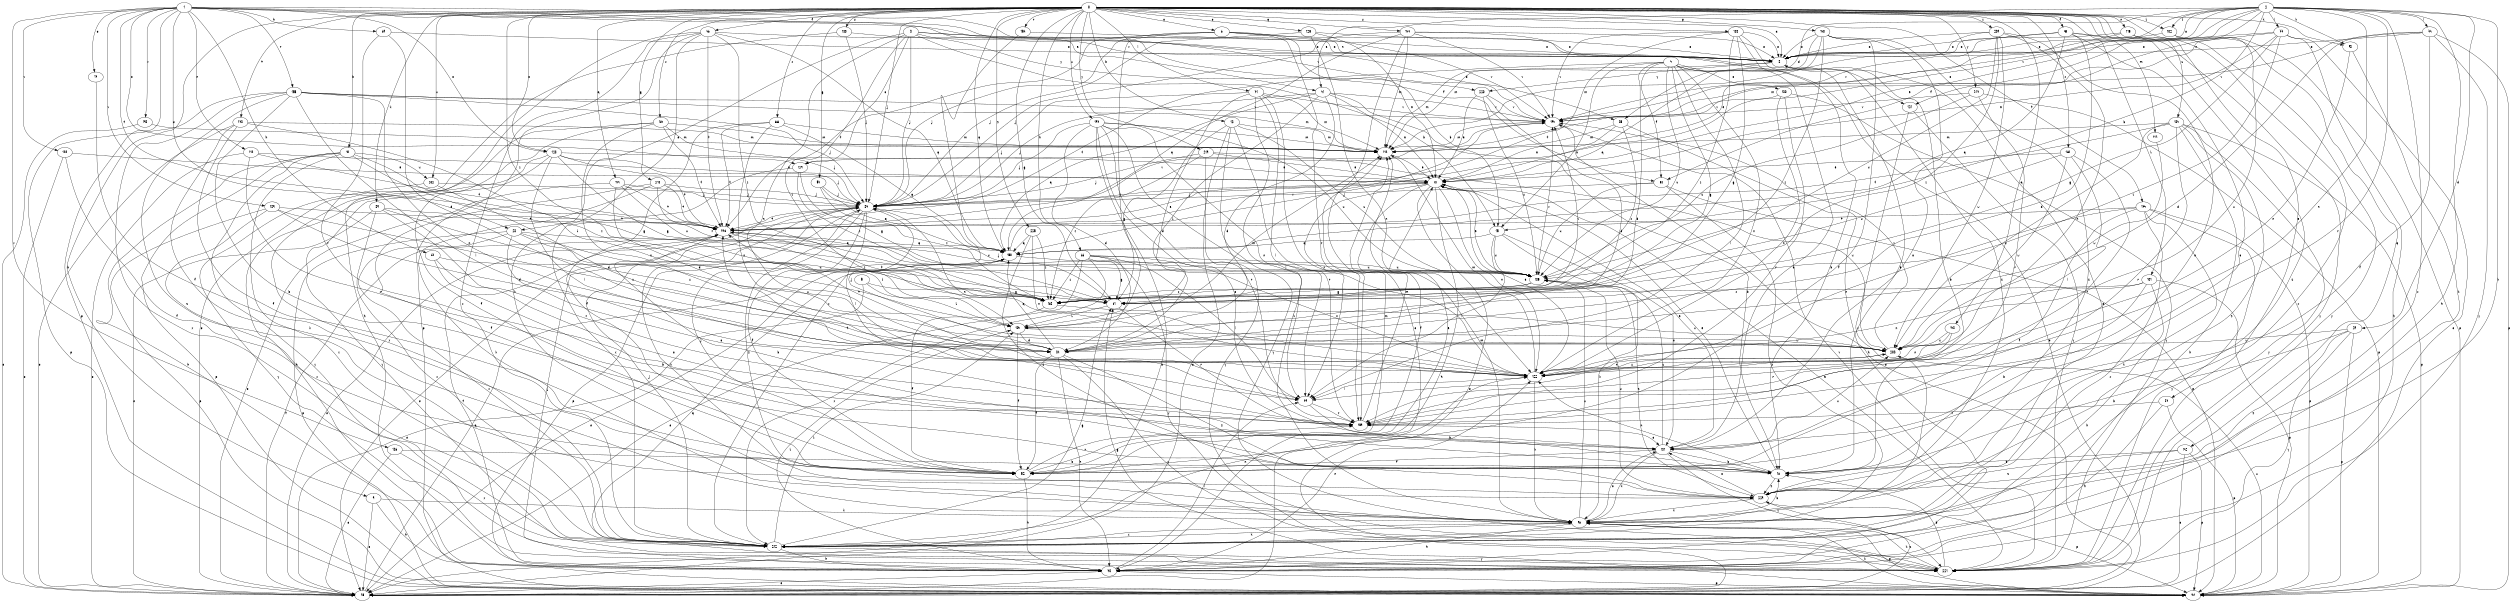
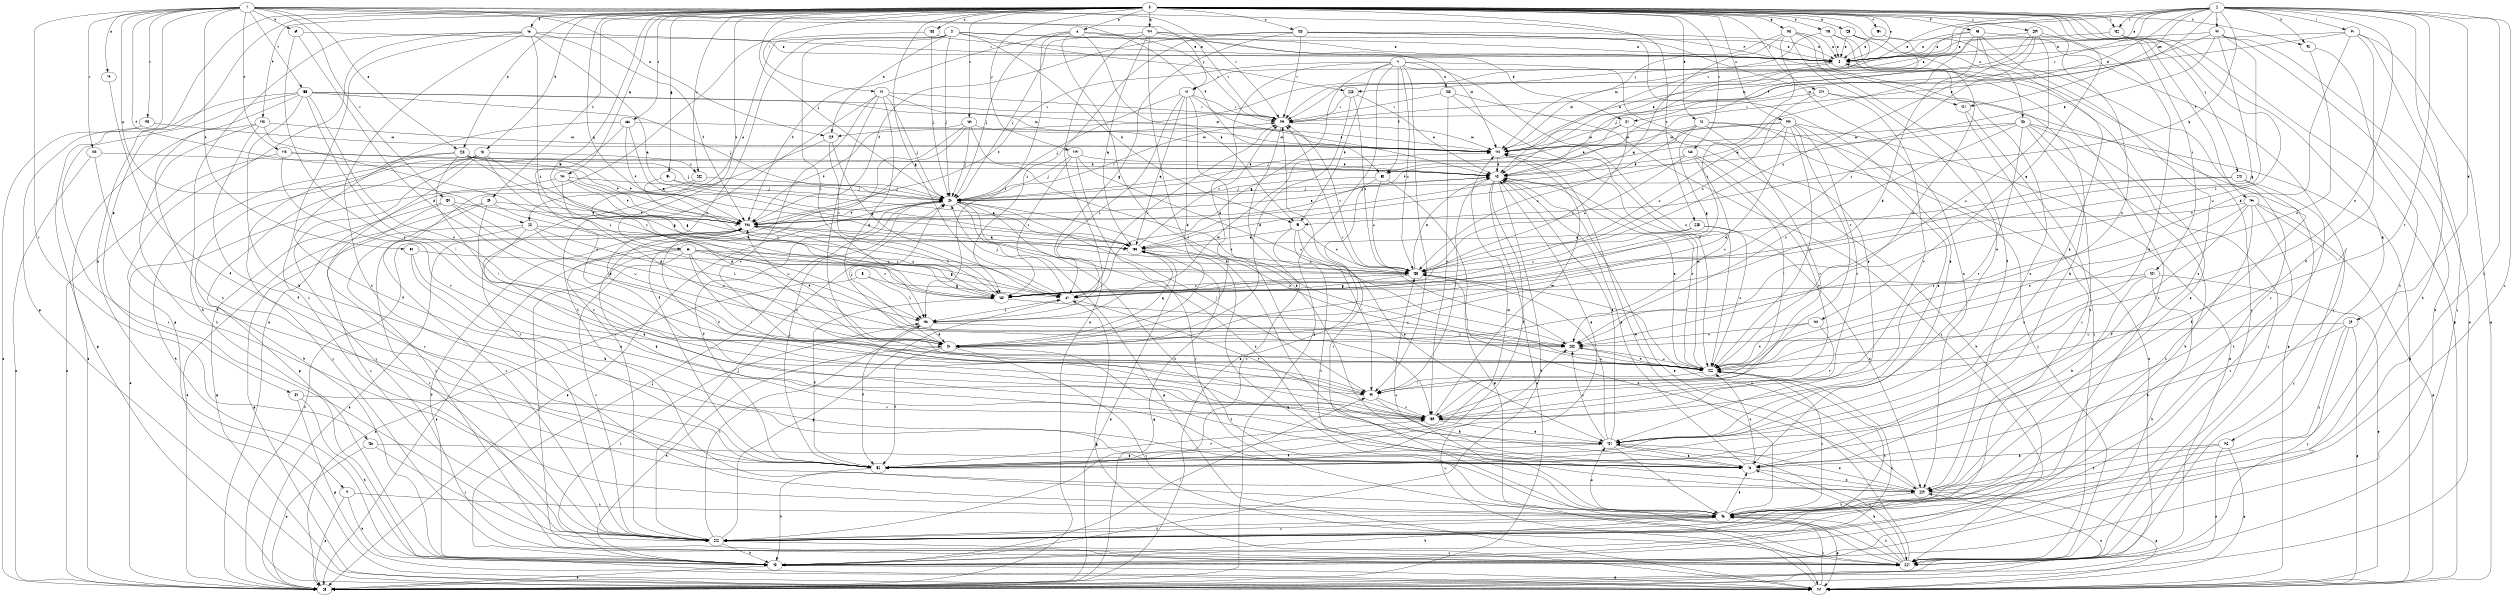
(641, 92) -> (2206, 92)
(1621, 122) -> (1627, 122)
(2155, 137) -> none
(684, 215) -> none
(433, 255) -> (411, 250)
